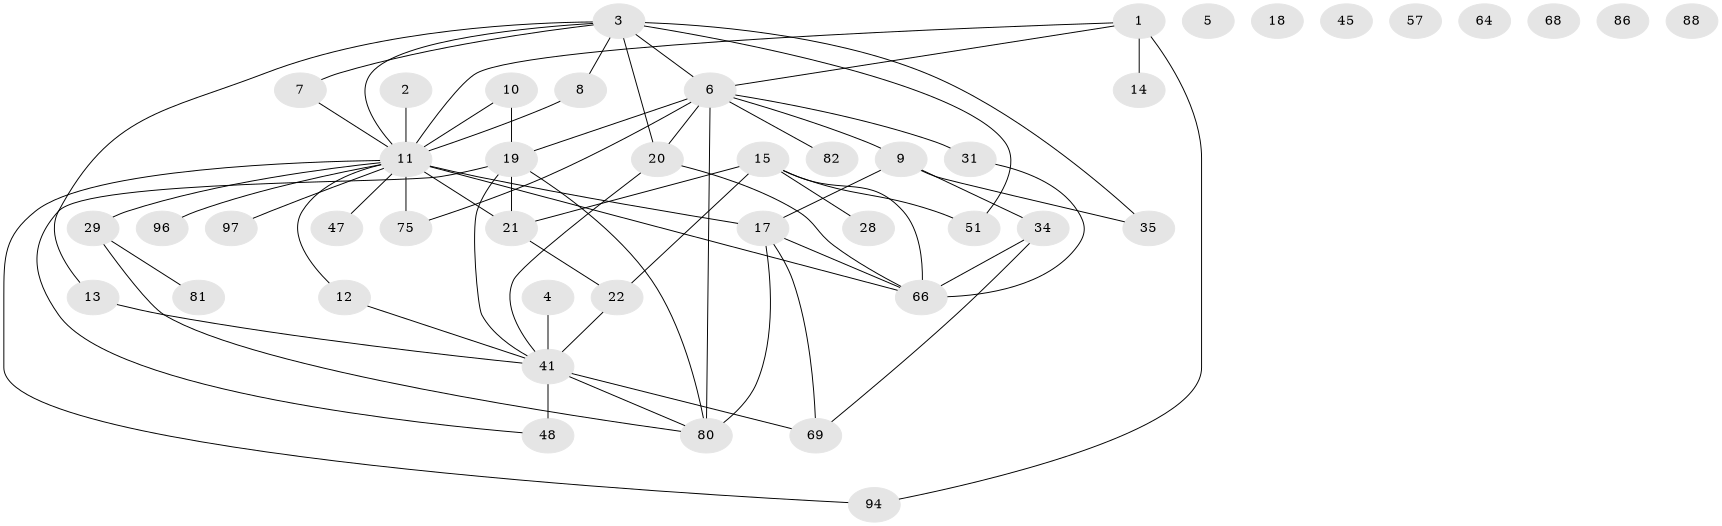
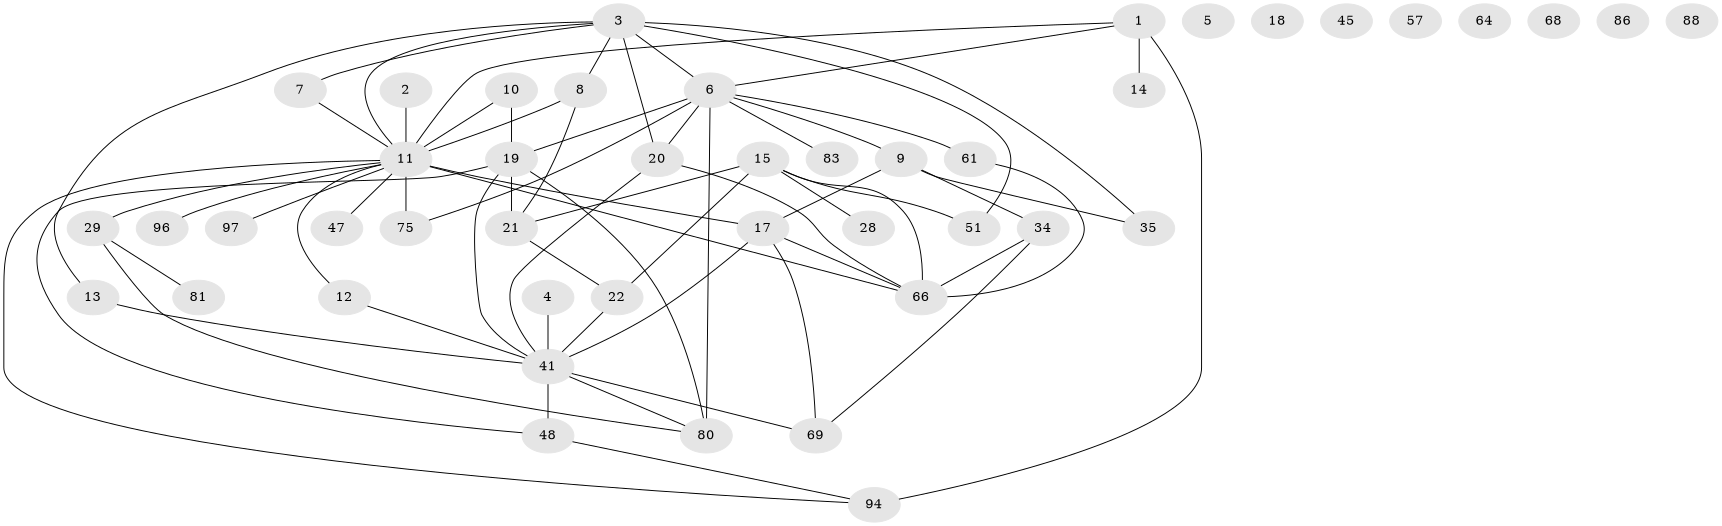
(832, 159) -> (832, 159)
(970, 159) -> (970, 159)
(459, 194) -> (553, 162)
(768, 341) -> (659, 310)
none -> (711, 470)
